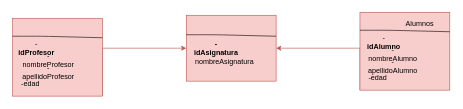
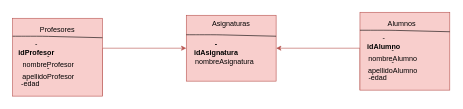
none -> (231, 24)
(420, 24) -> (402, 24)
none -> (57, 30)
